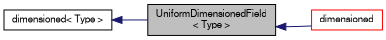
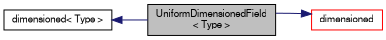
(299, 26) -> (289, 13)
